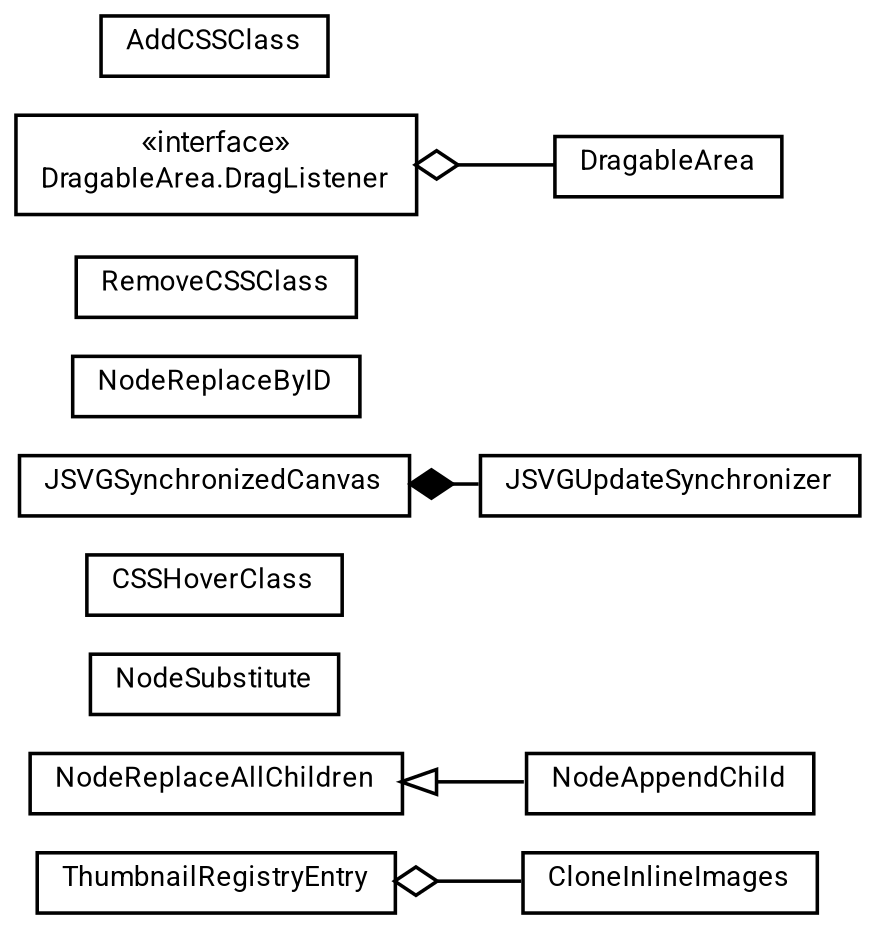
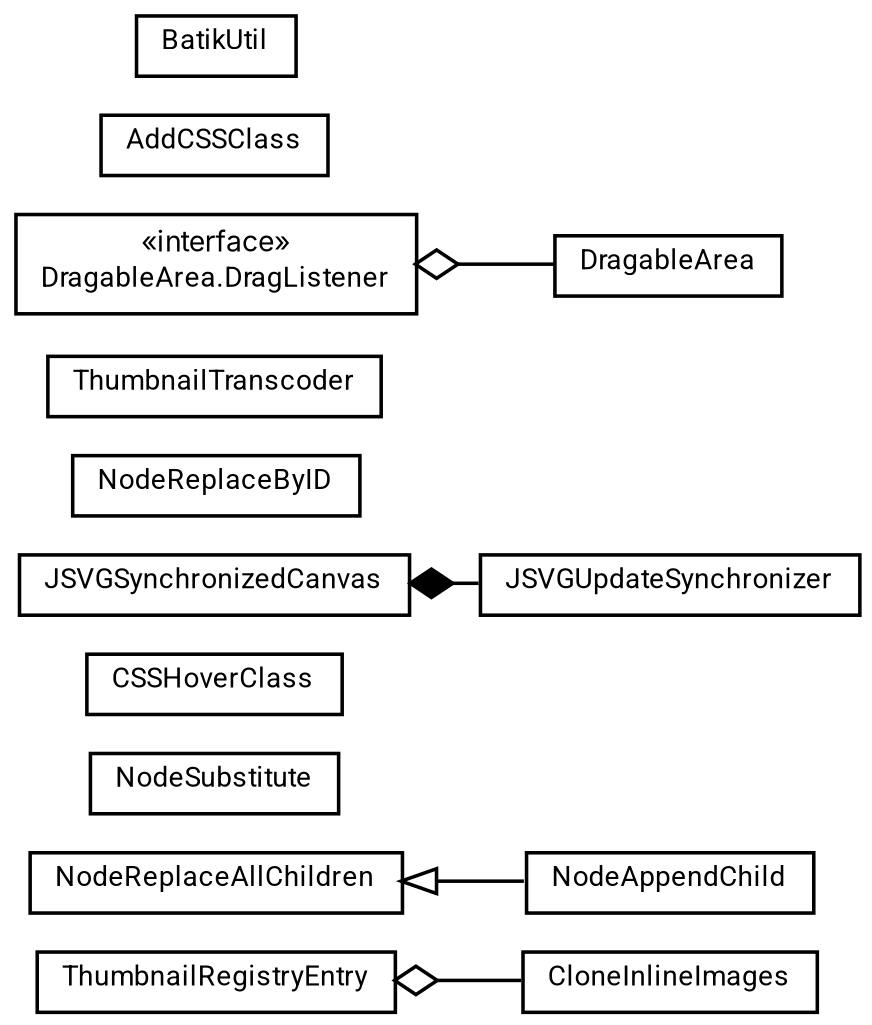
none -> (215, 44)
(215, 285) -> none
none -> (215, 385)
